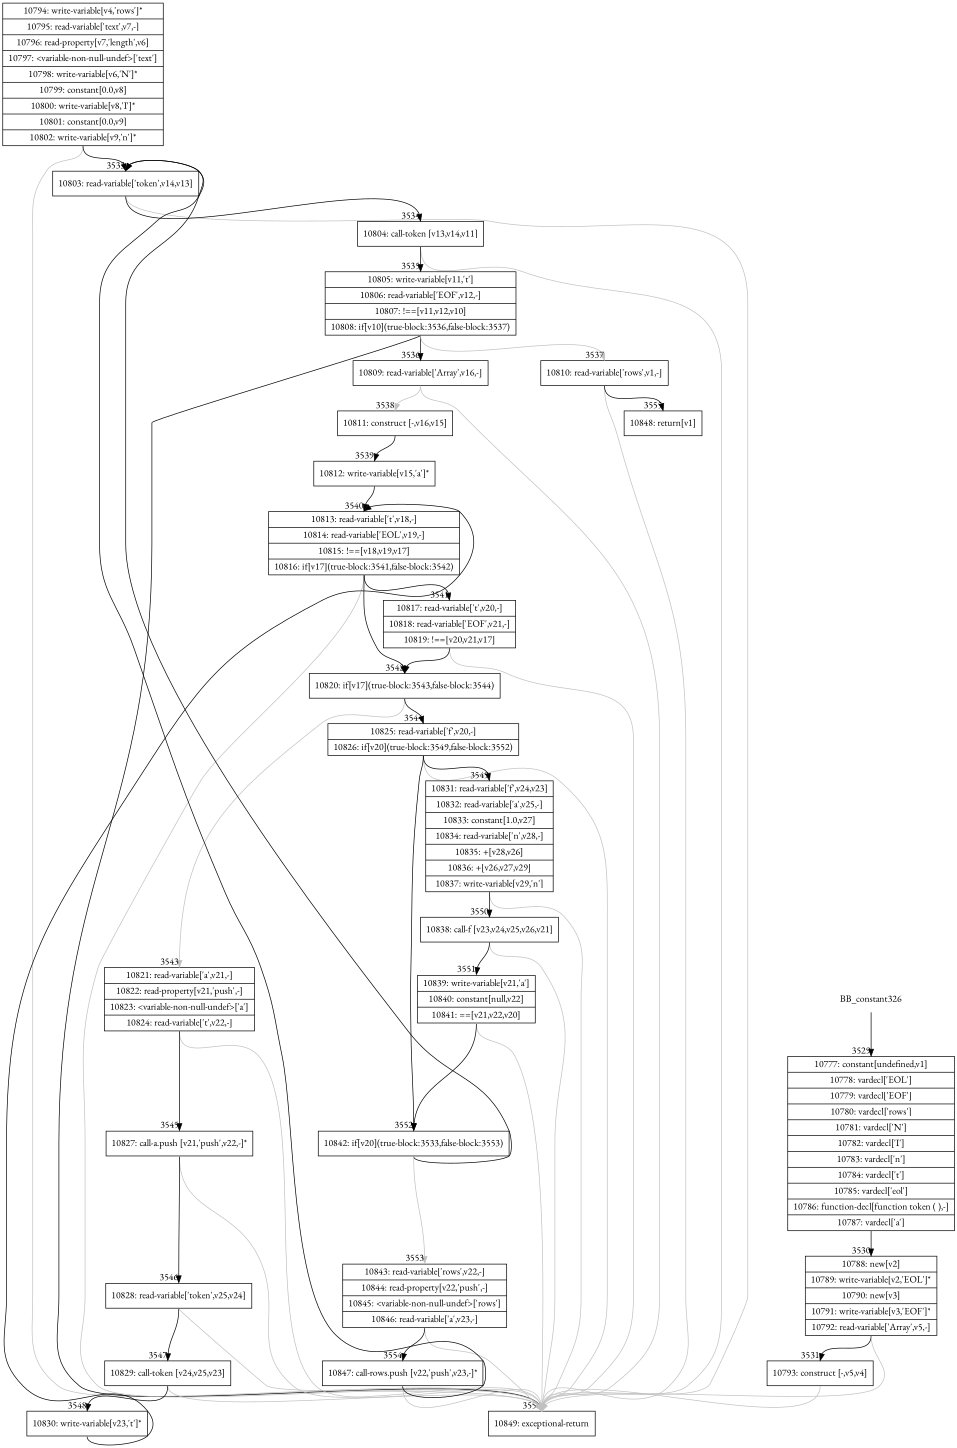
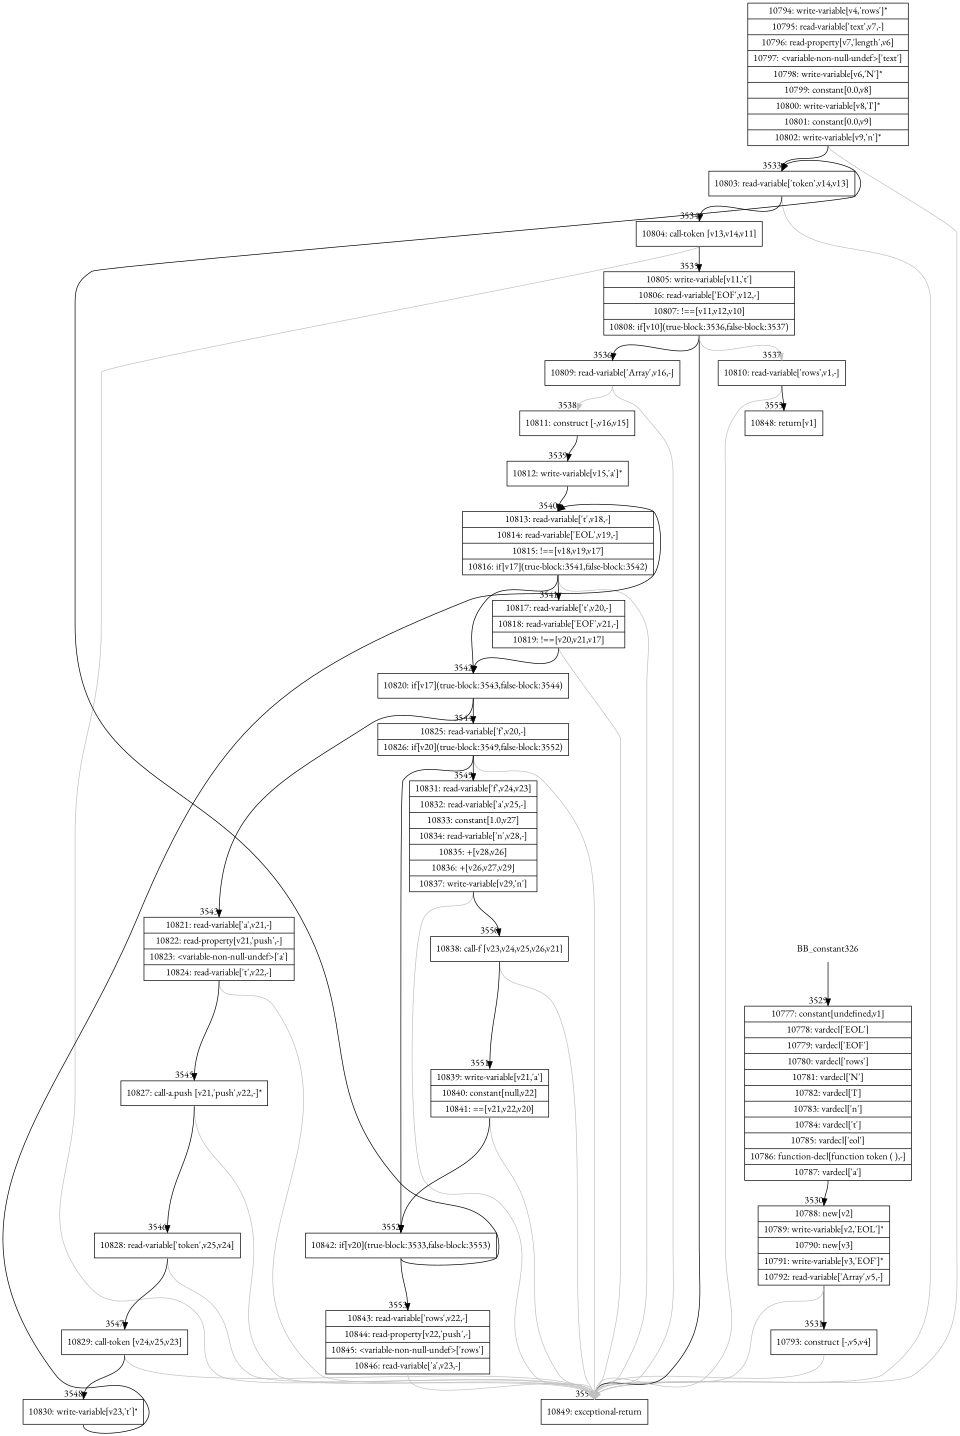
(248, 786) -> (313, 760)
(419, 1207) -> (404, 1281)
(403, 1373) -> none
